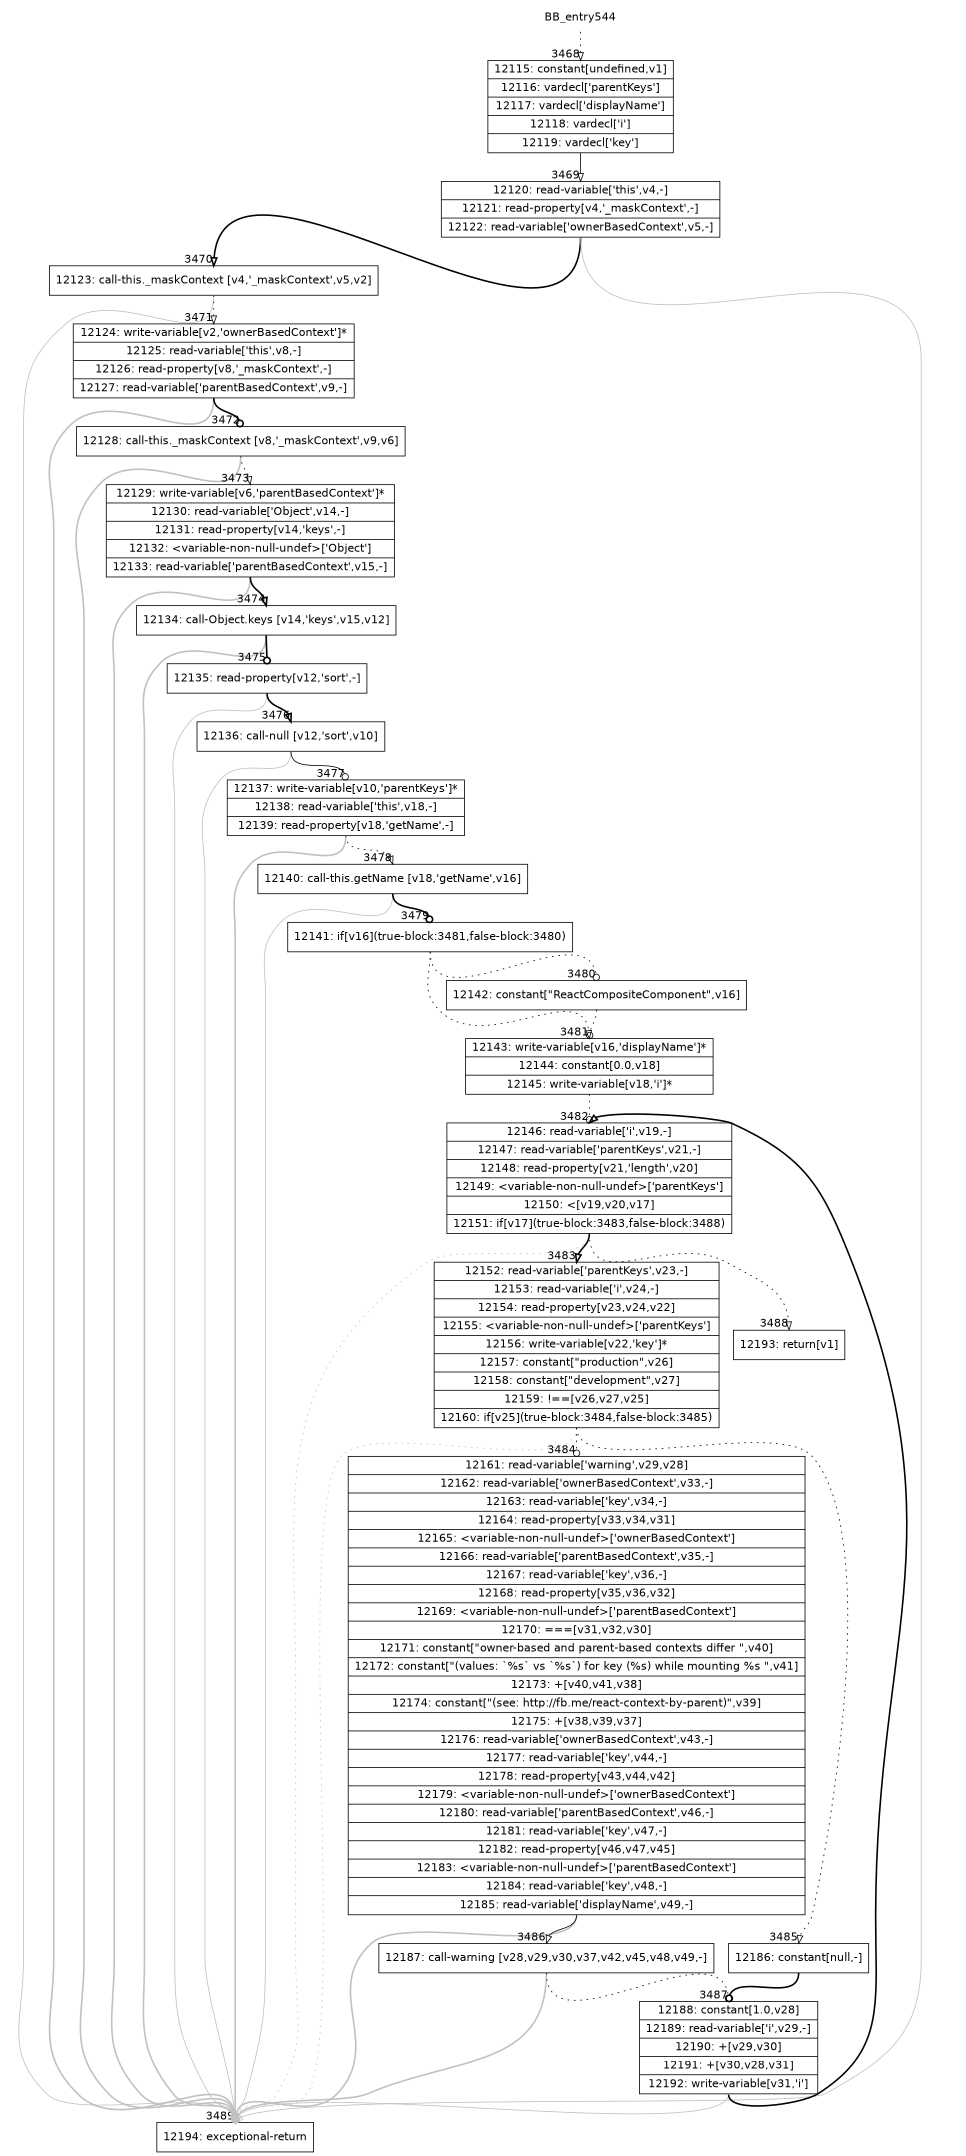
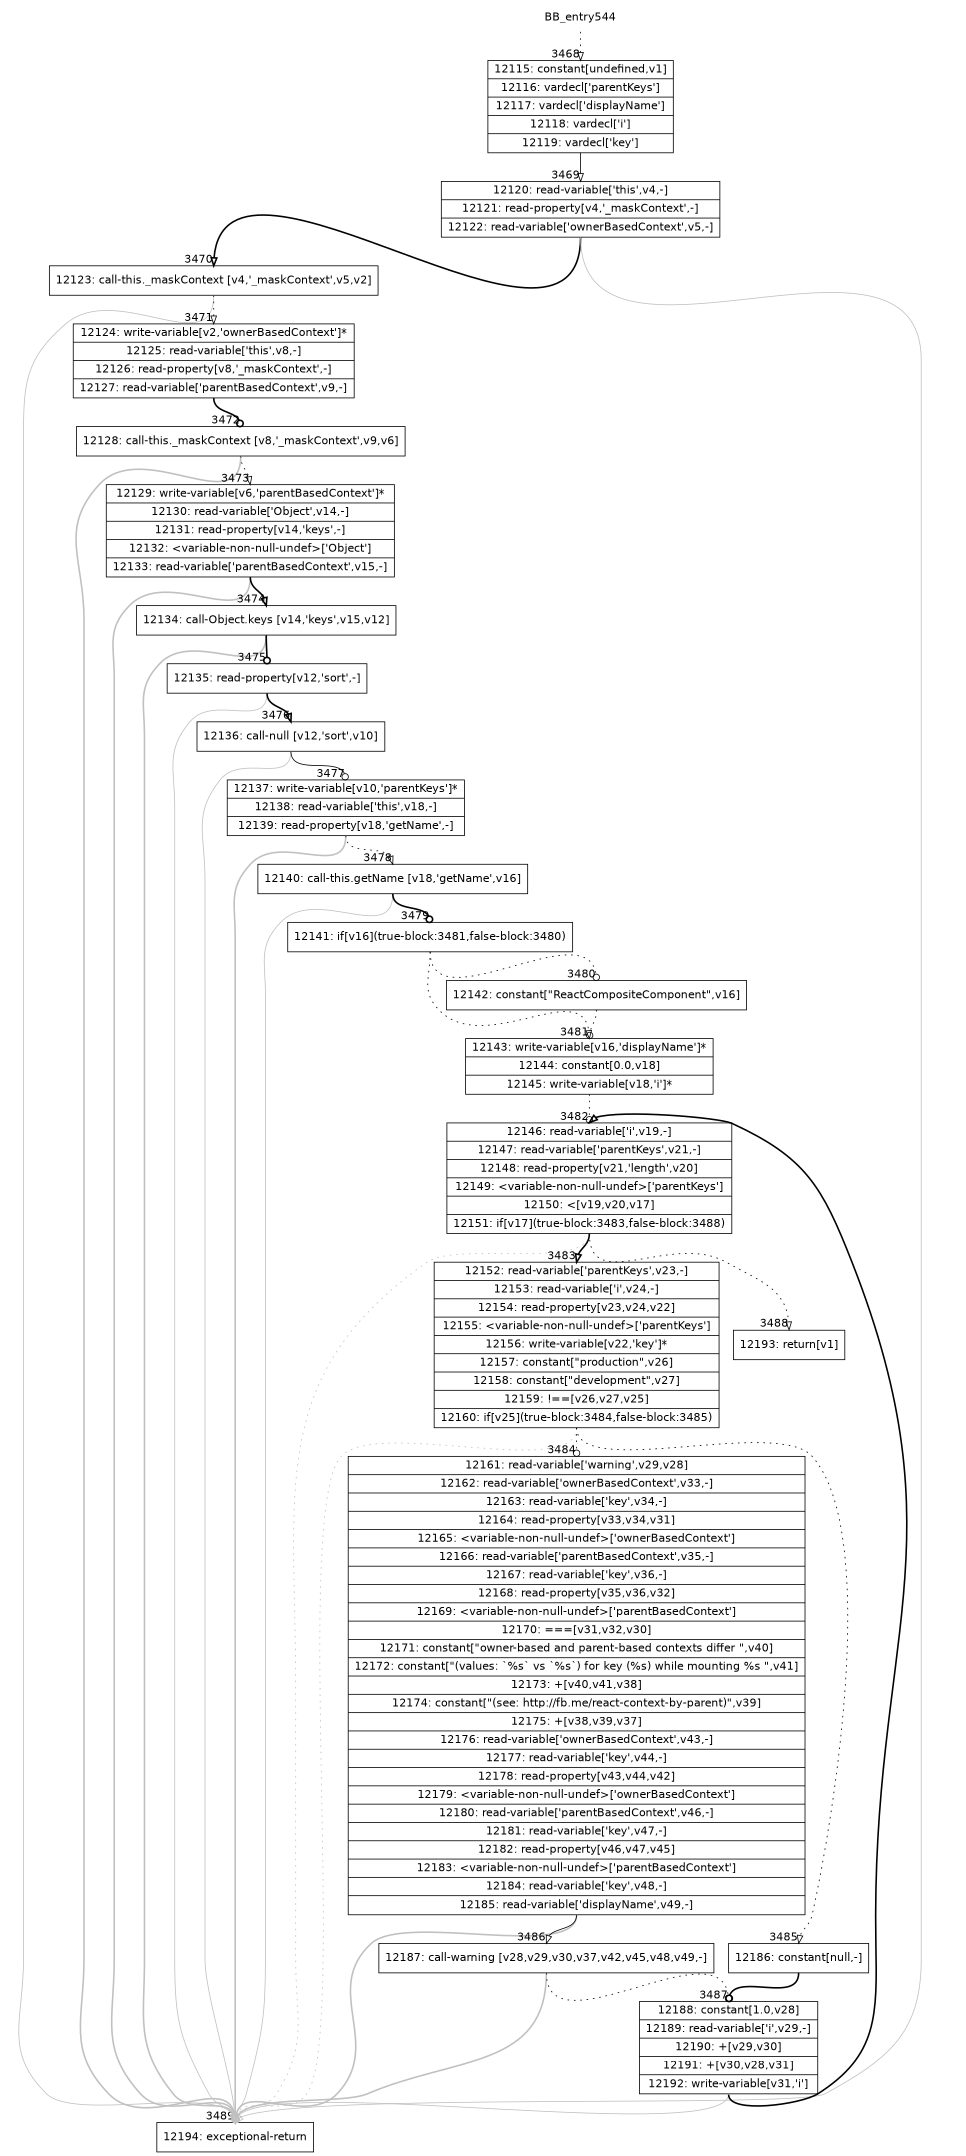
(54, 1265) -> none
